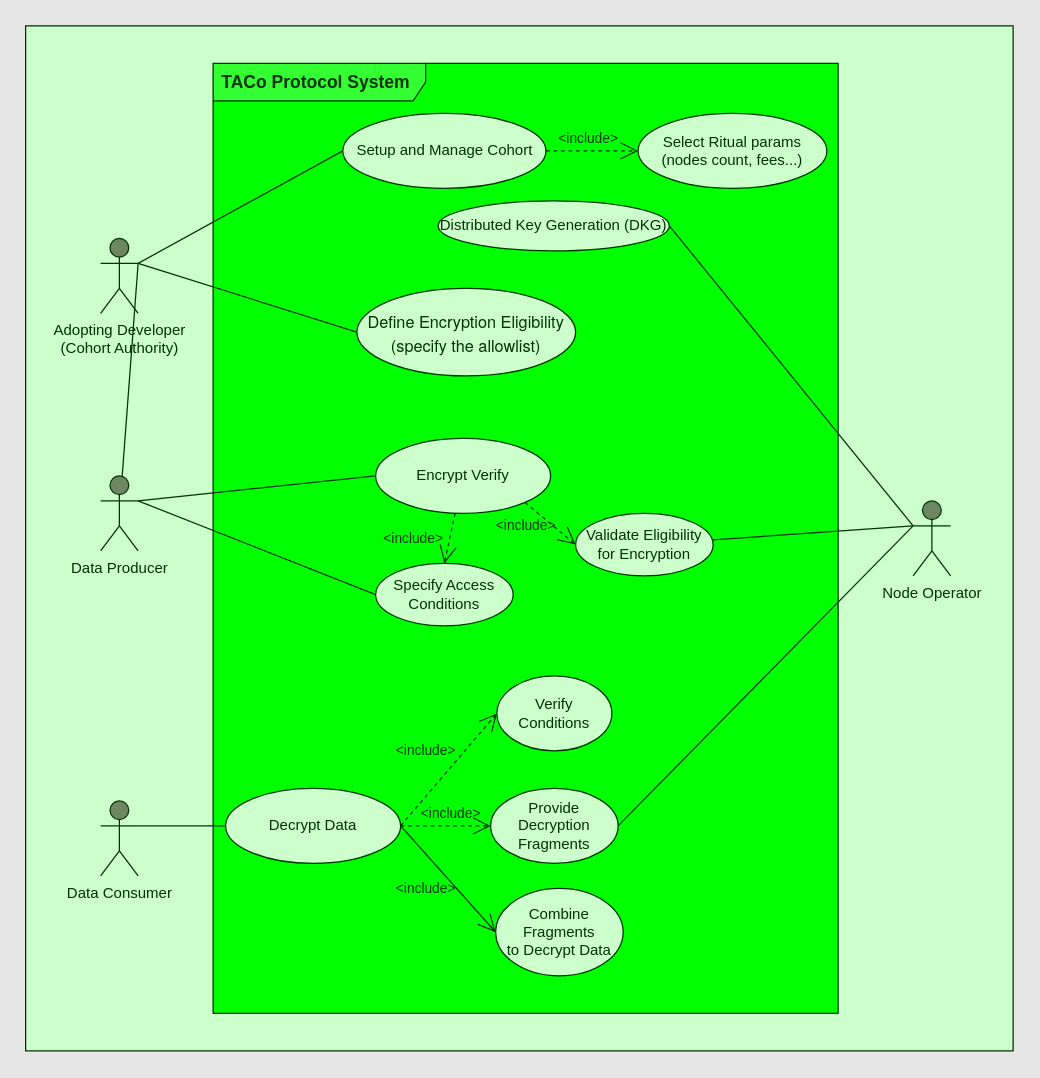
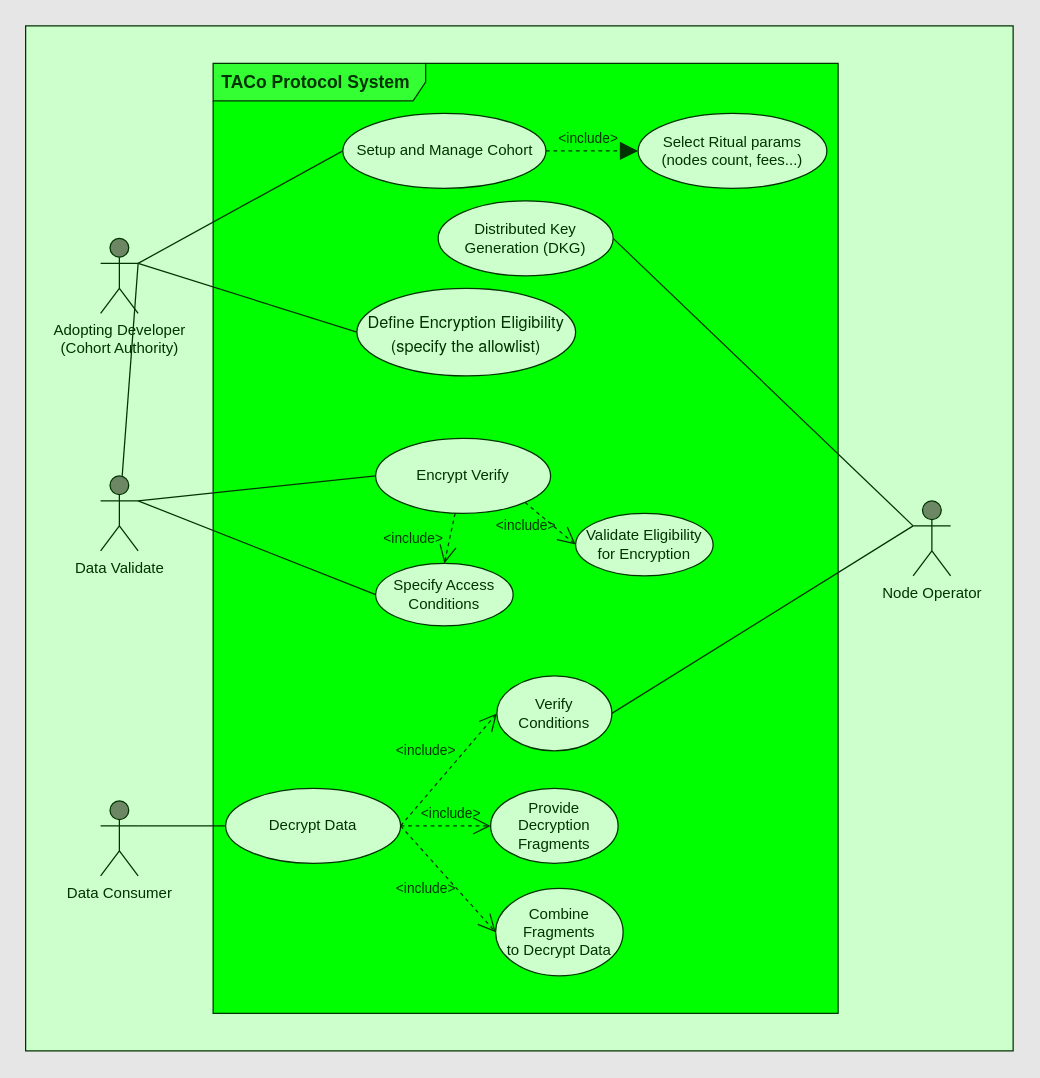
(626, 151) -> (619, 151)
(554, 226) -> (526, 238)
(811, 533) -> (759, 621)
(120, 568) -> (120, 568)
(764, 677) -> none
(448, 878) -> (448, 878)
